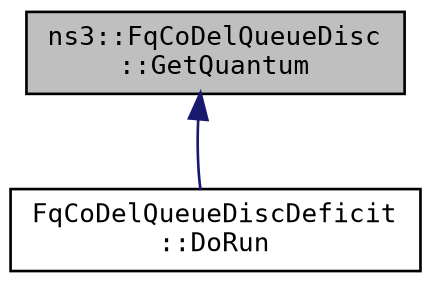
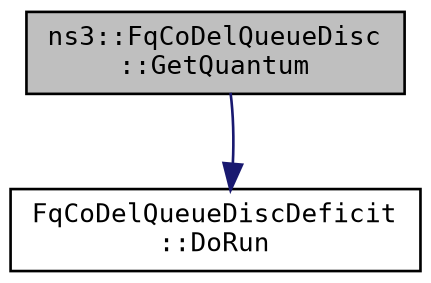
(198, 155) -> (233, 128)
